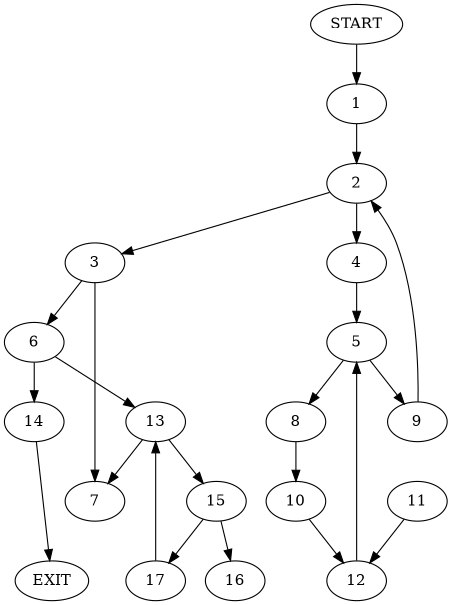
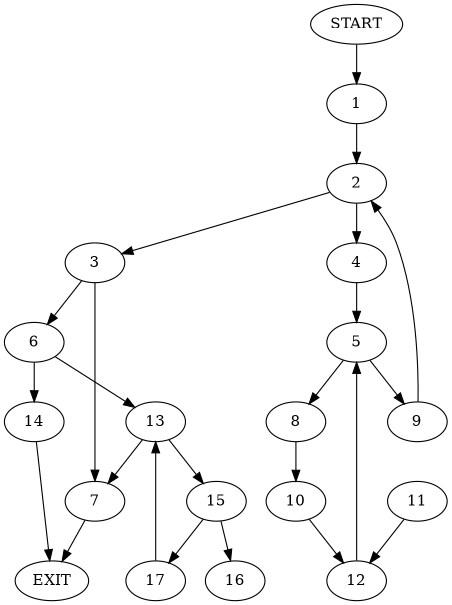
none -> (76, 536)
